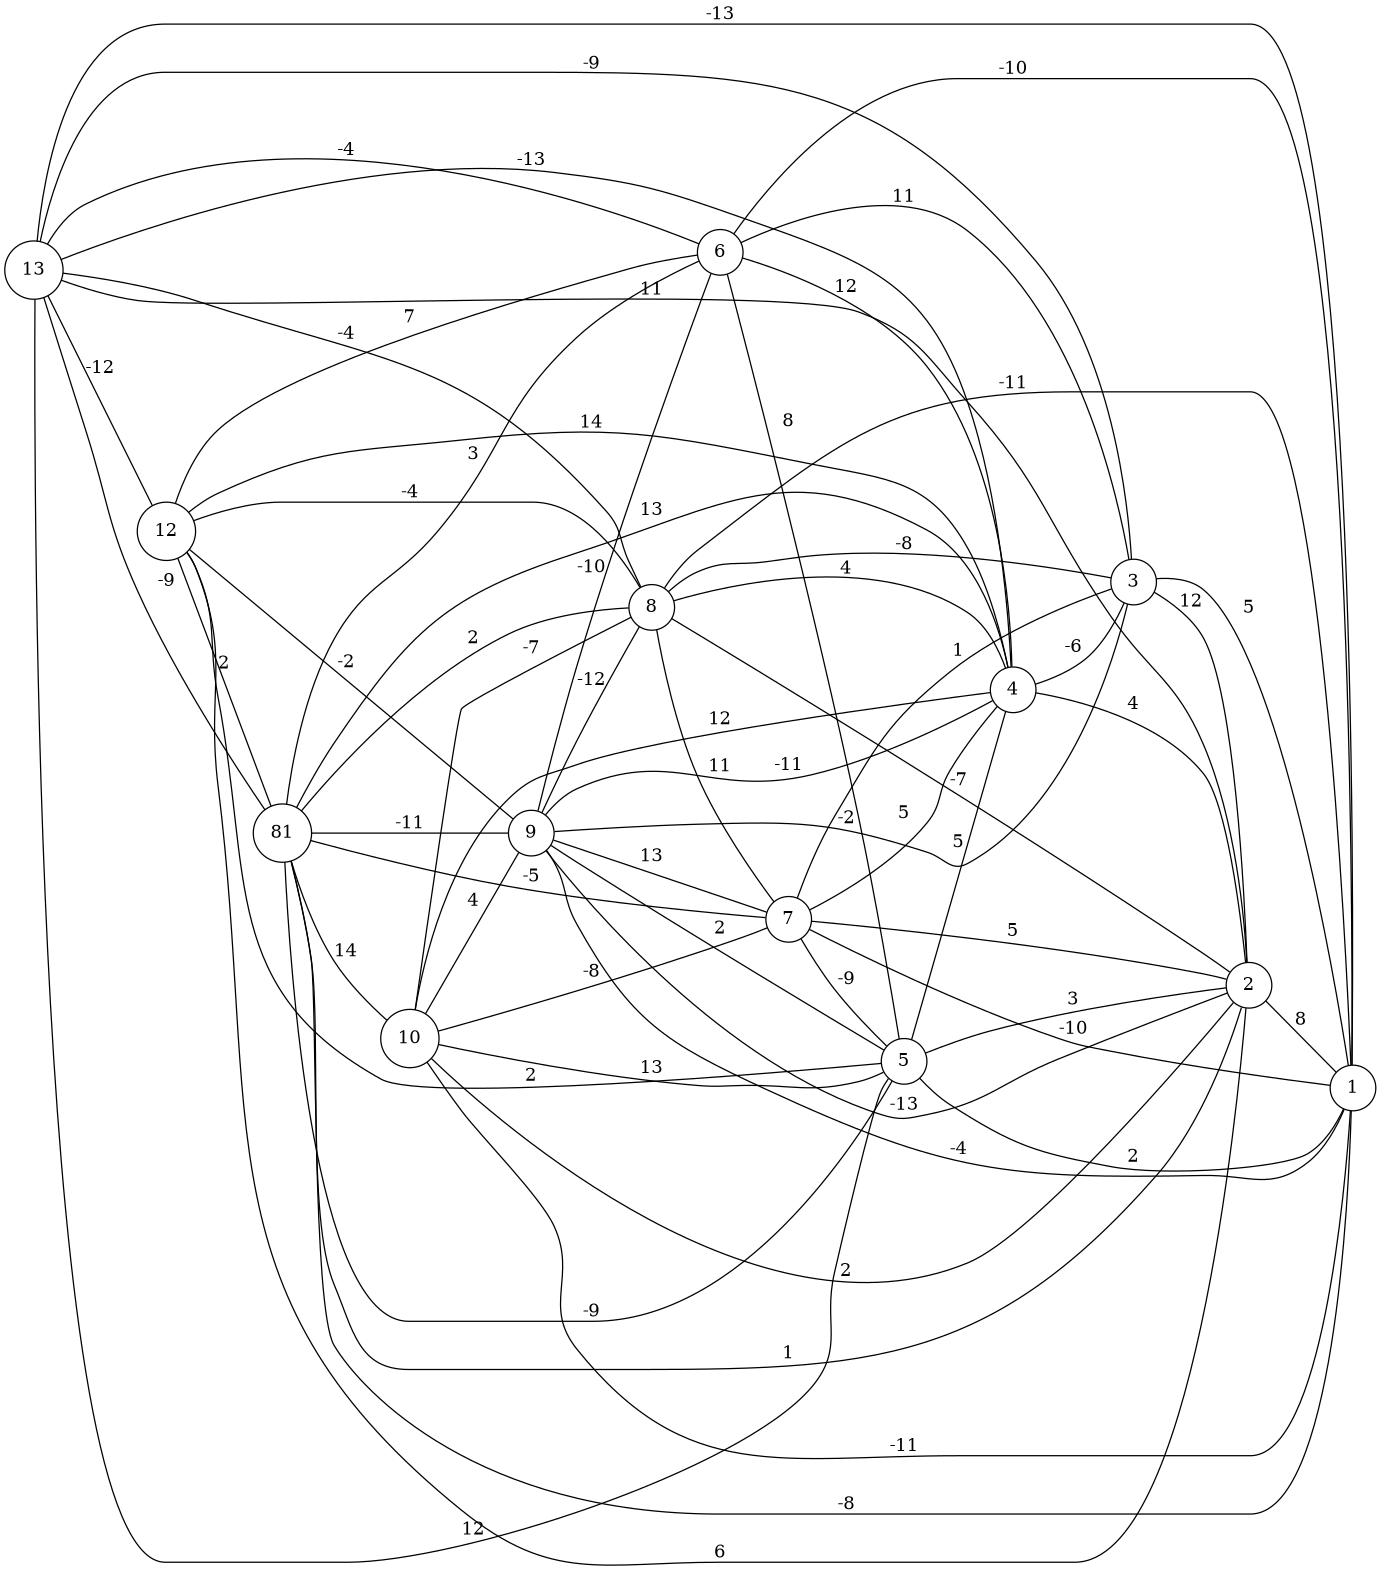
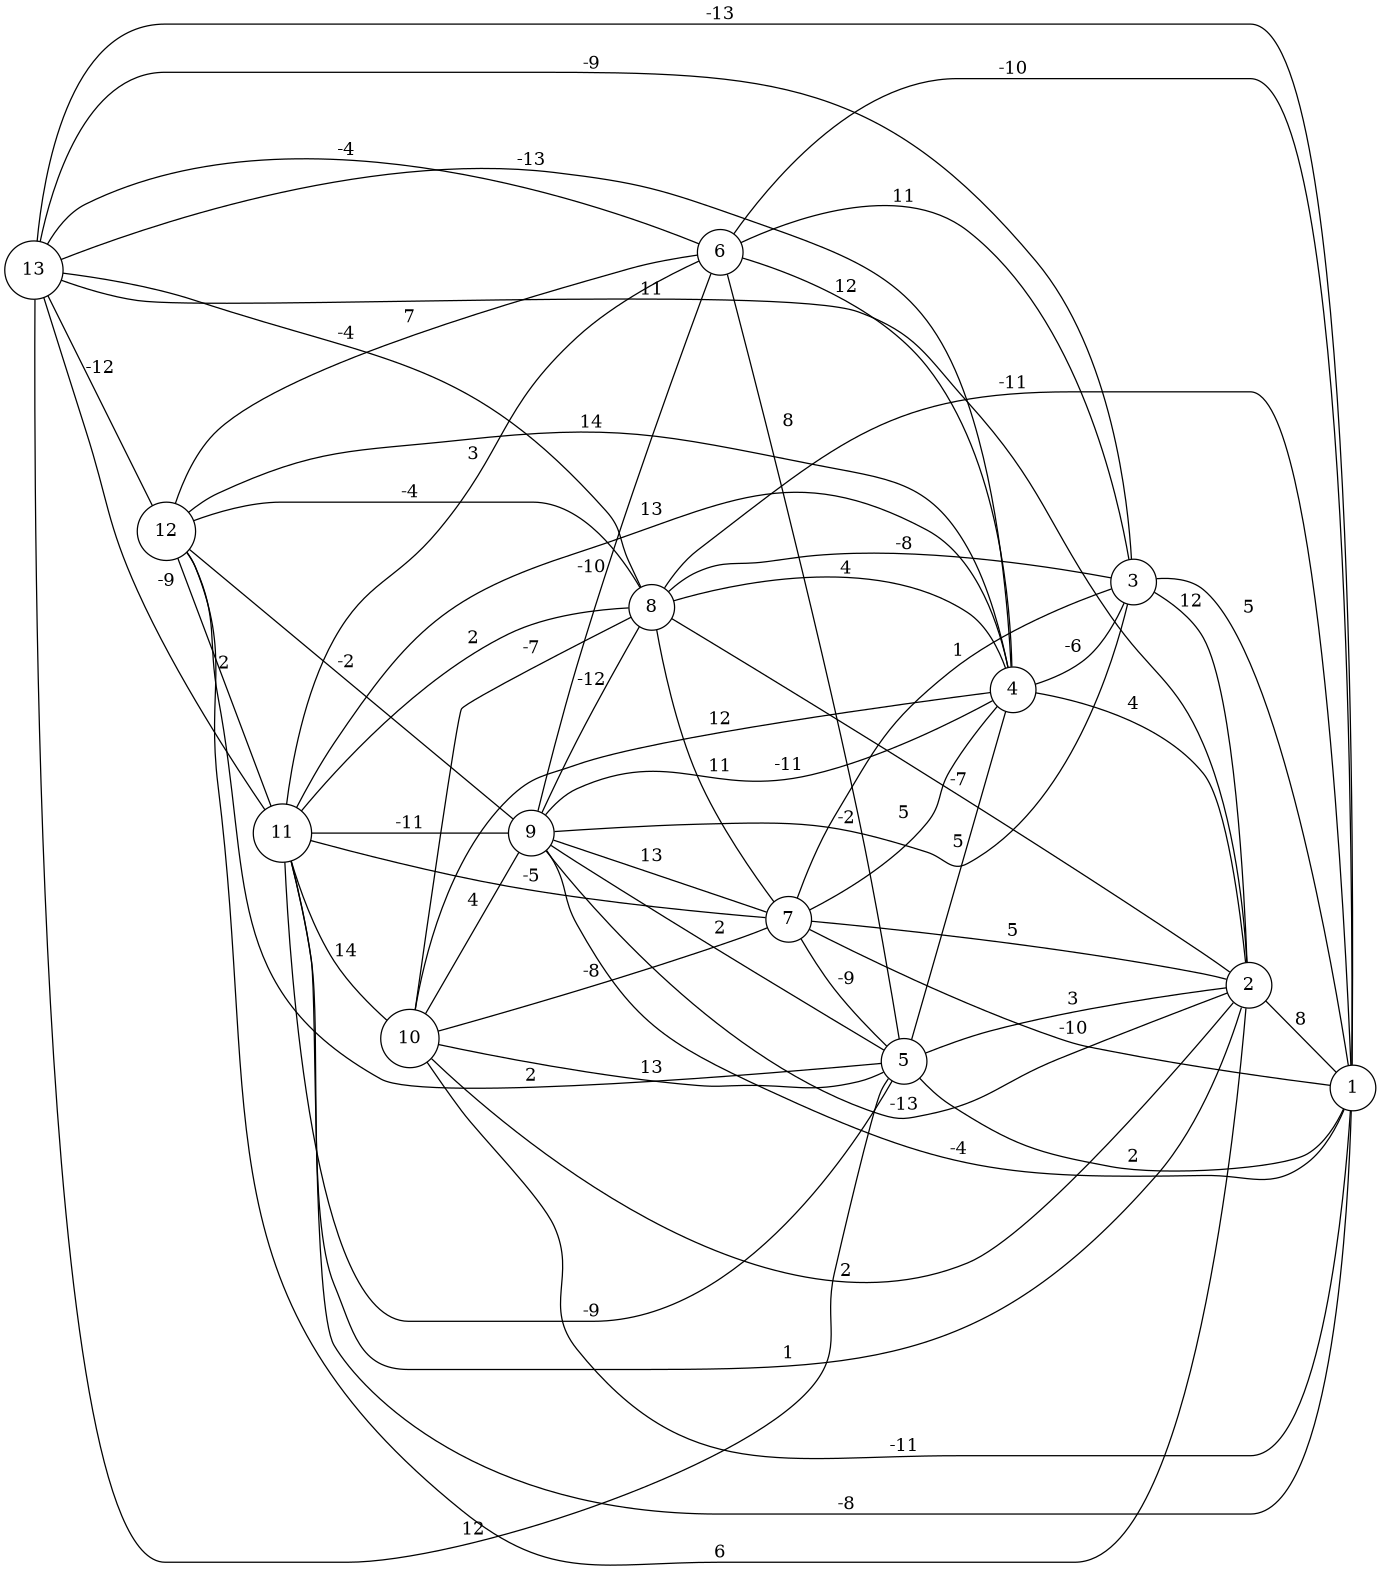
(282, 833) -> (282, 833)
